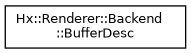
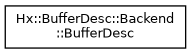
(95, 27) -> (95, 27)
